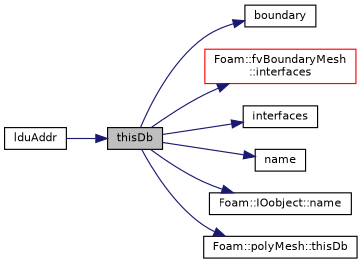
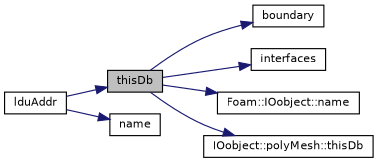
(280, 66) -> none
(203, 149) -> (83, 113)
(280, 247) -> (288, 146)
